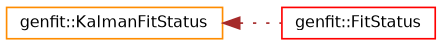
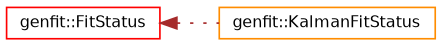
(261, 23) -> (198, 23)
